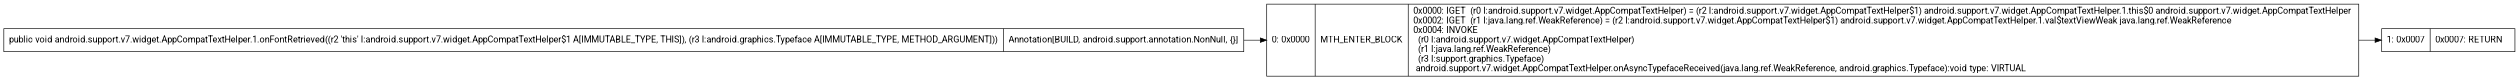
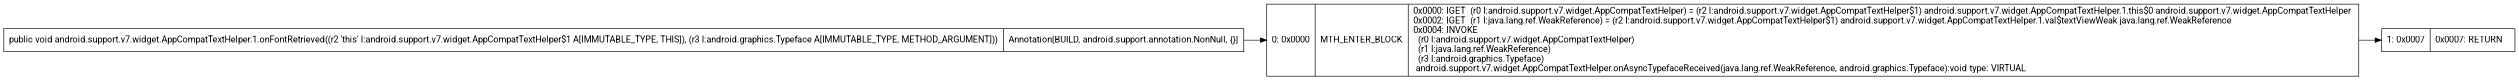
(1479, 59) -> (1479, 59)
